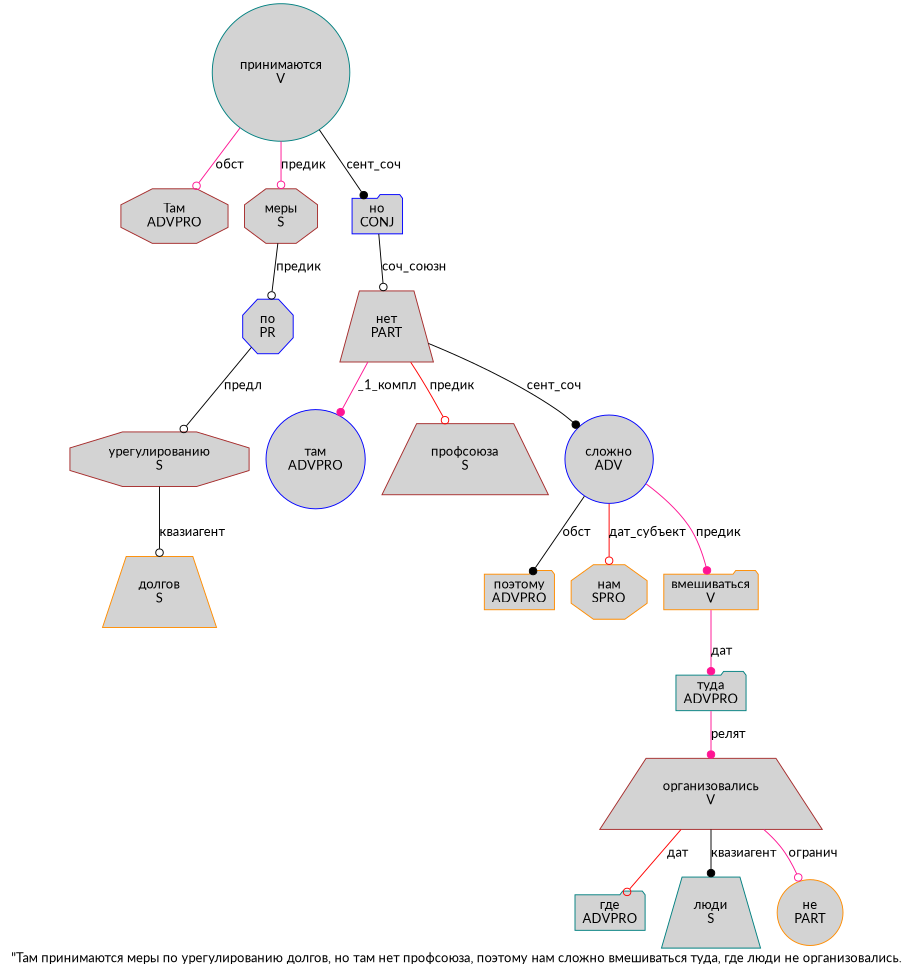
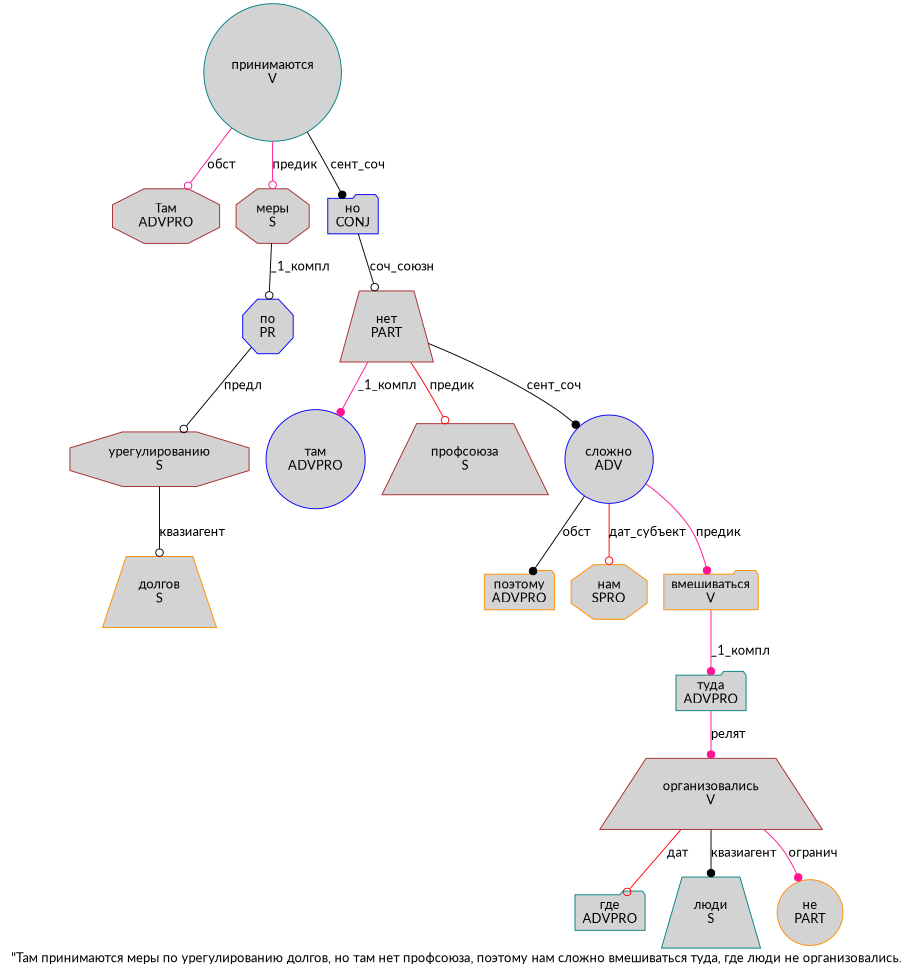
(299, 267) -> (301, 267)
(722, 651) -> (741, 651)
(783, 850) -> (783, 850)
